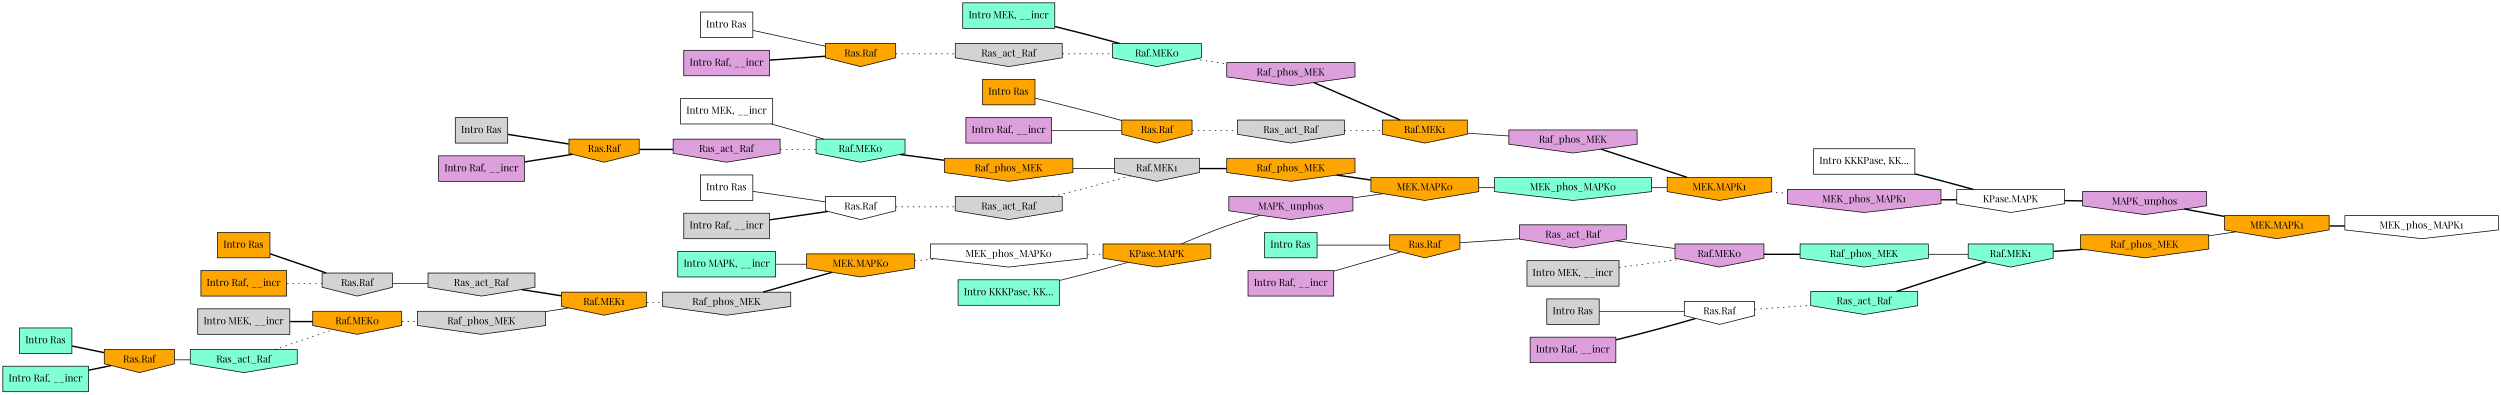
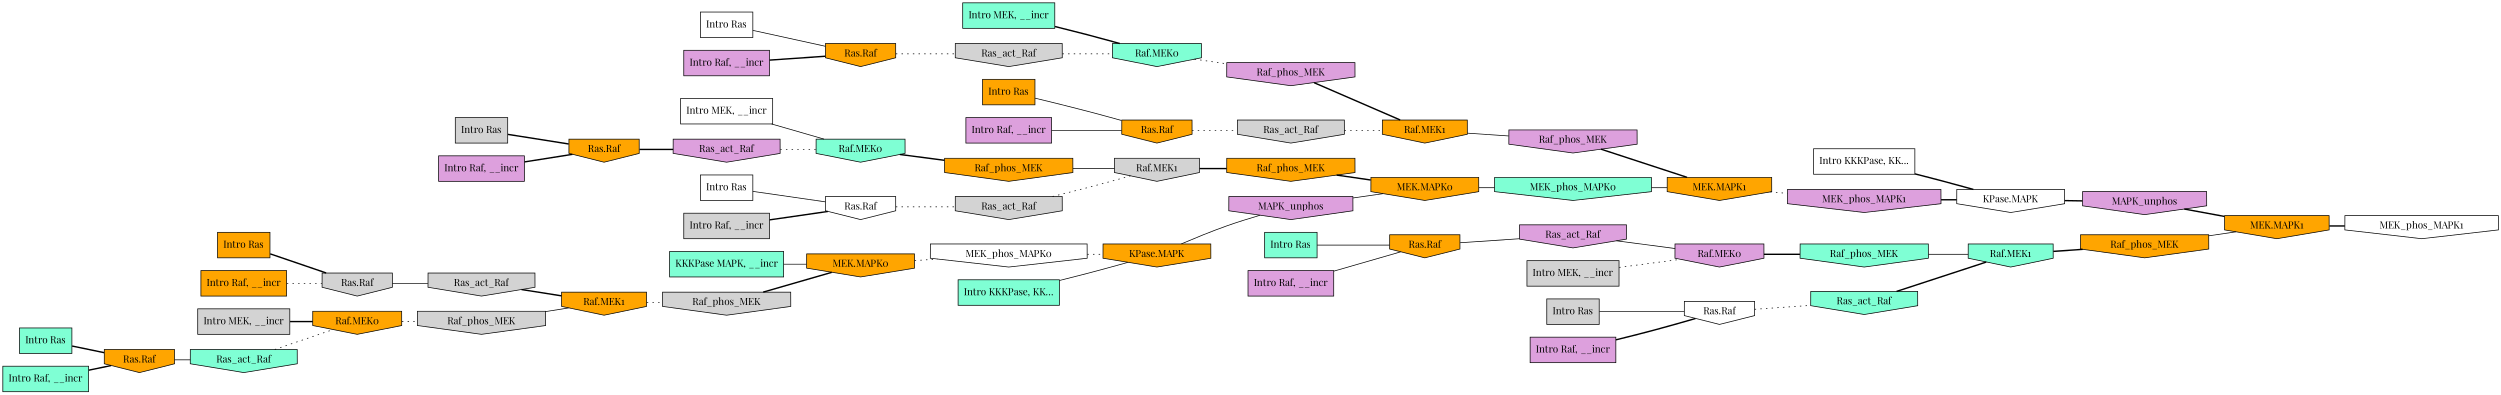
(727, 264) -> (727, 264)
